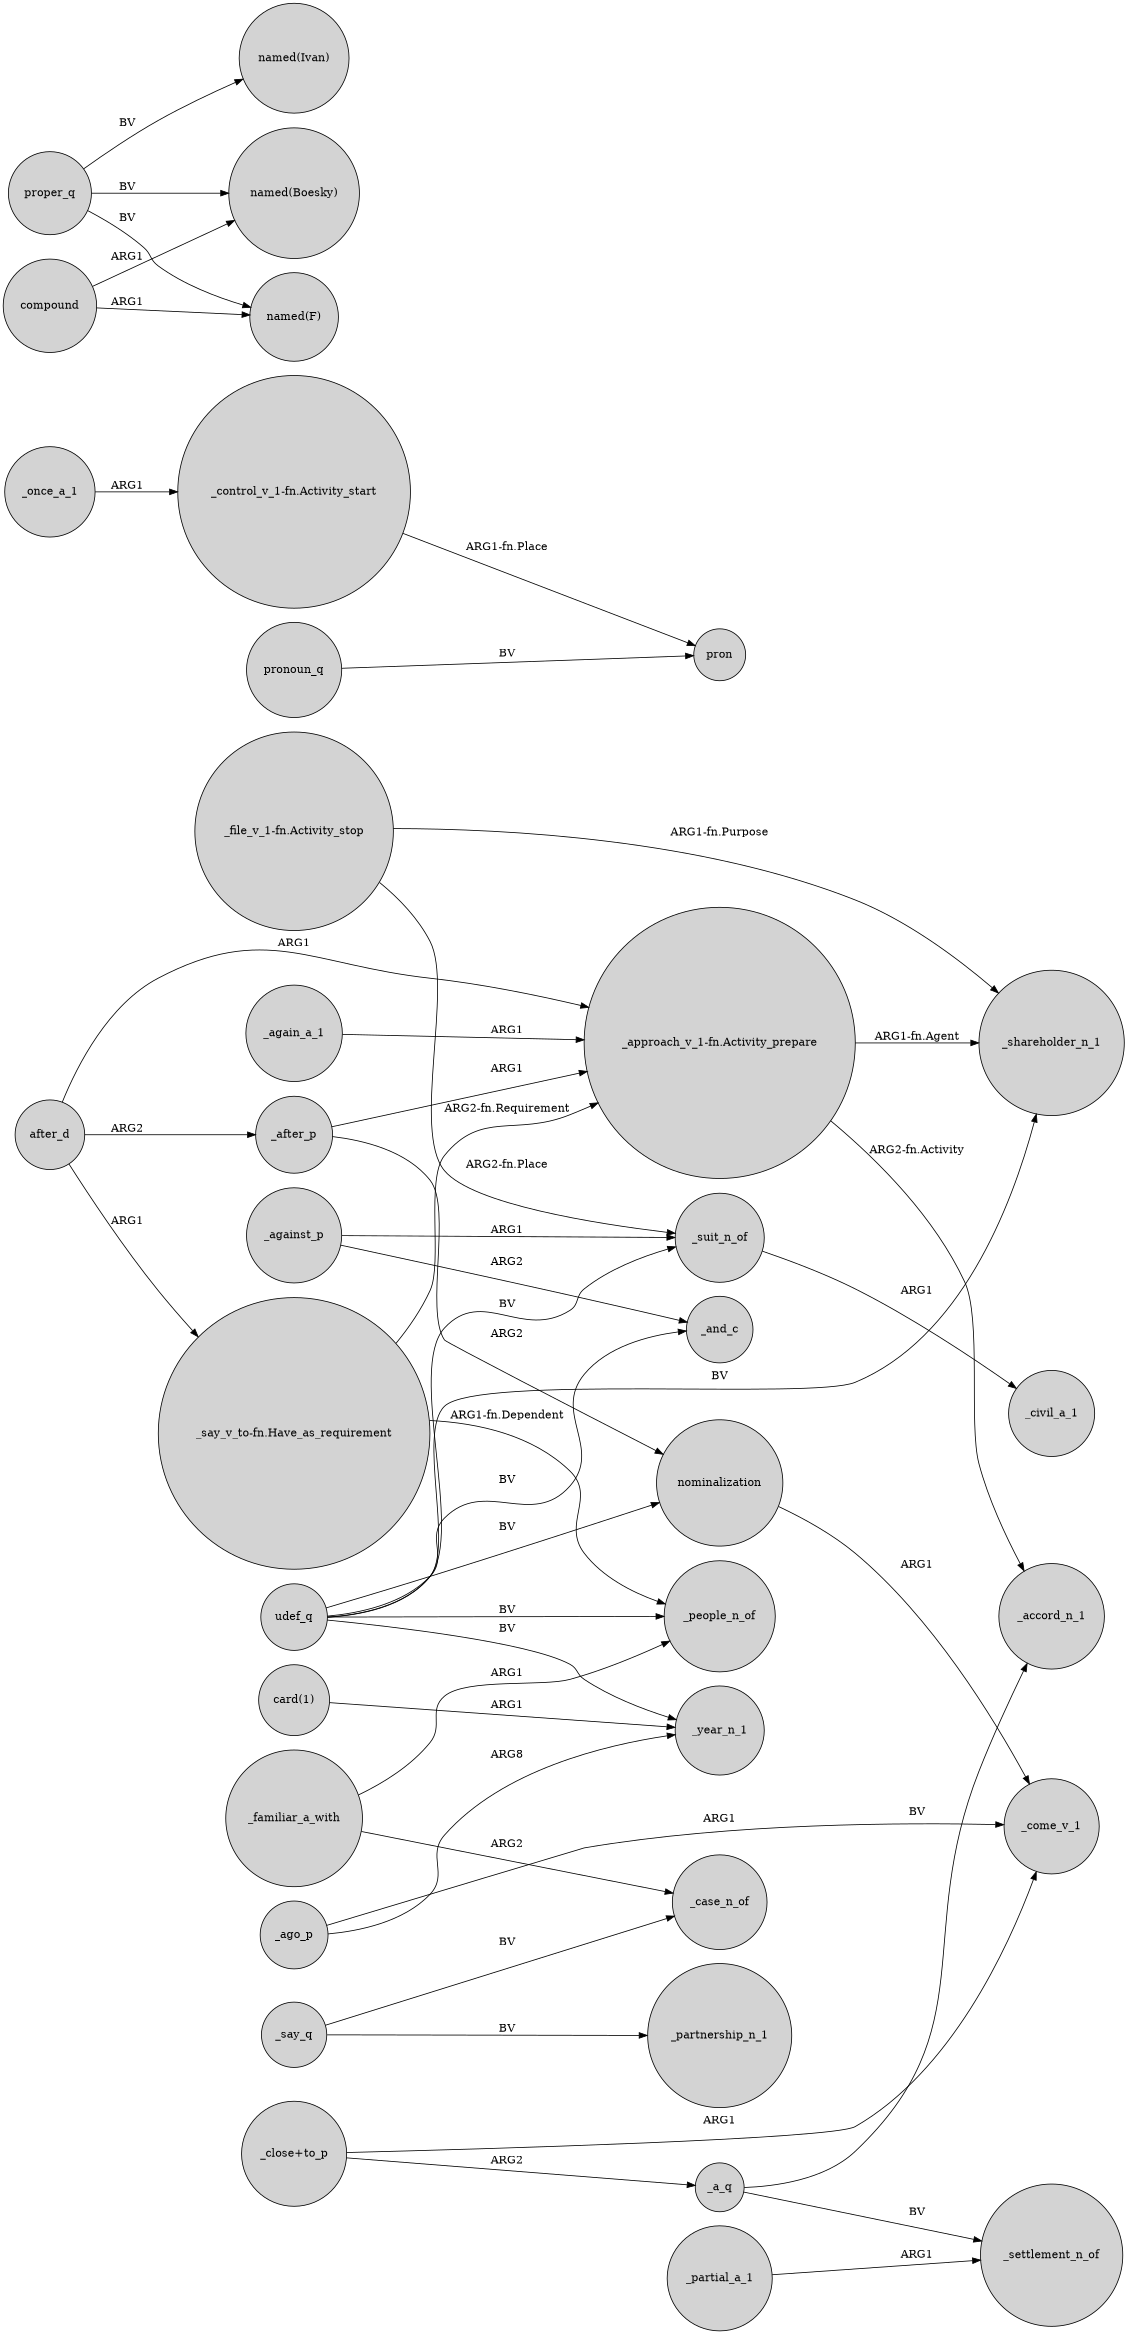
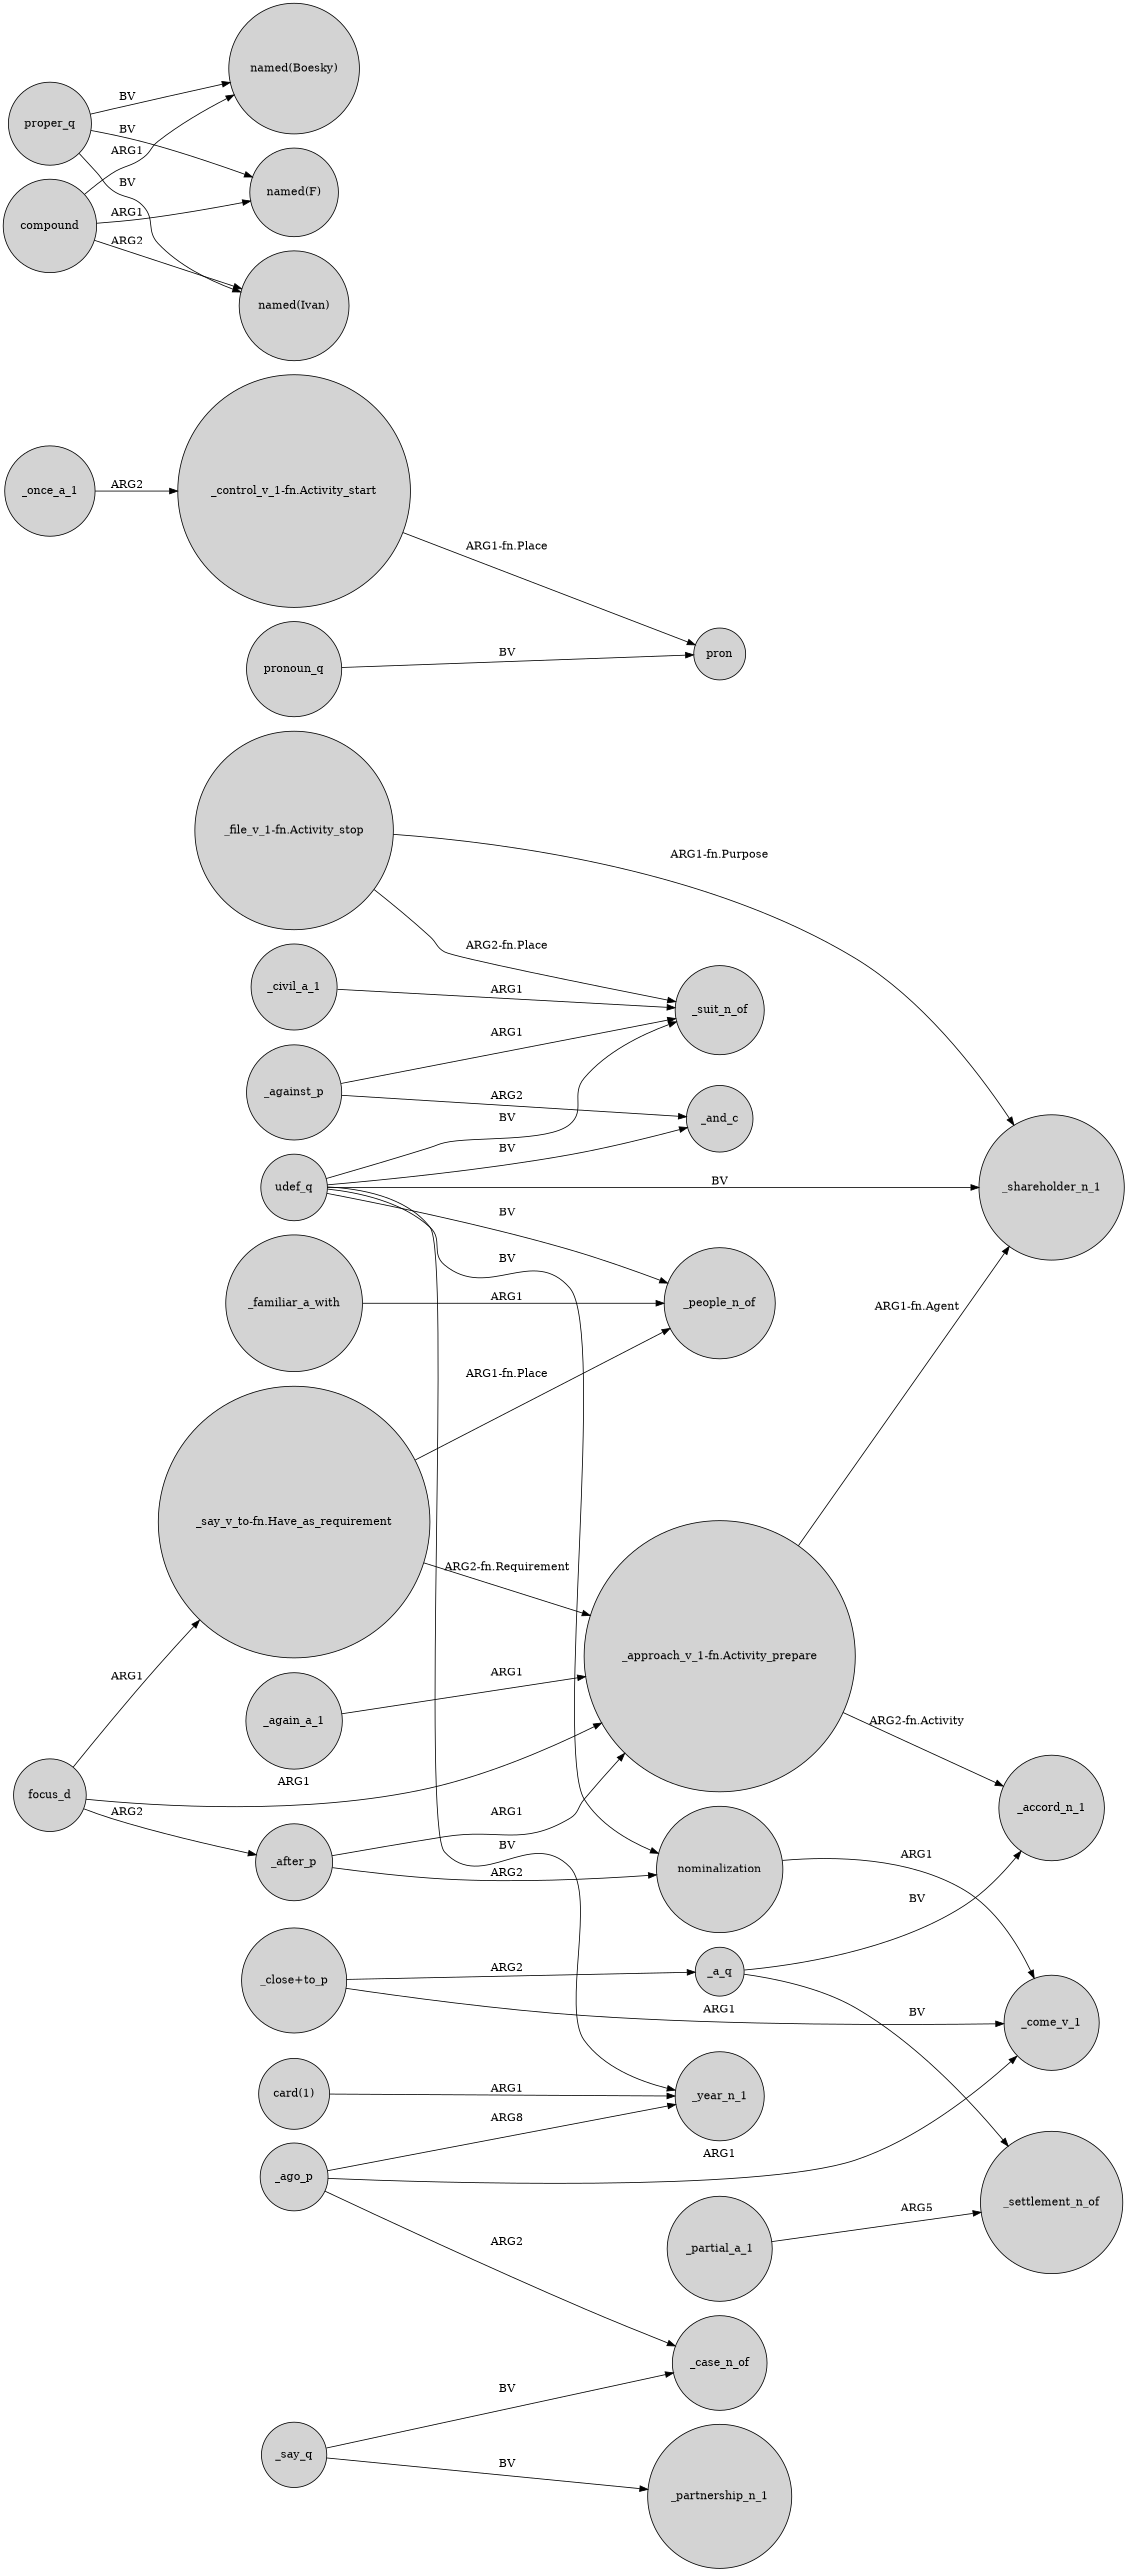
none -> (164, 263)
(127, 486) -> (127, 485)
(50, 1135) -> (50, 1795)
(891, 1308) -> (502, 998)
(507, 1415) -> (507, 1374)
(513, 1862) -> (495, 2269)
(917, 2255) -> (917, 2208)
